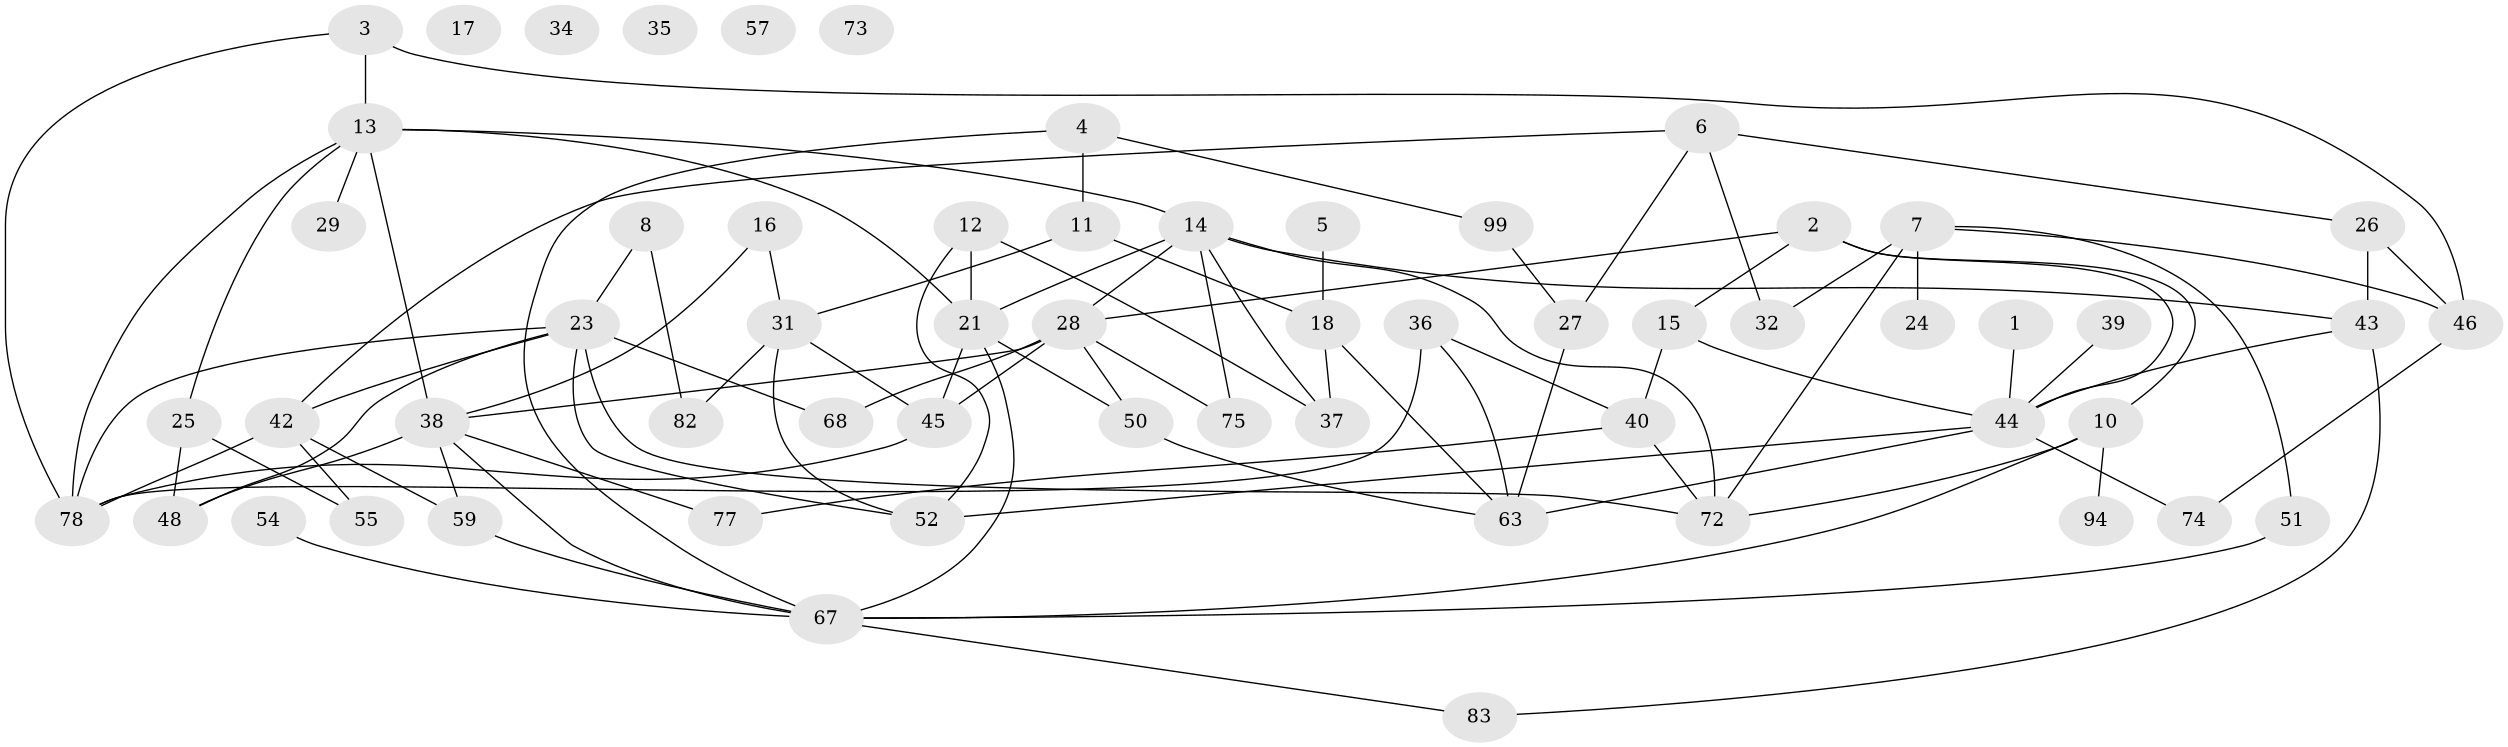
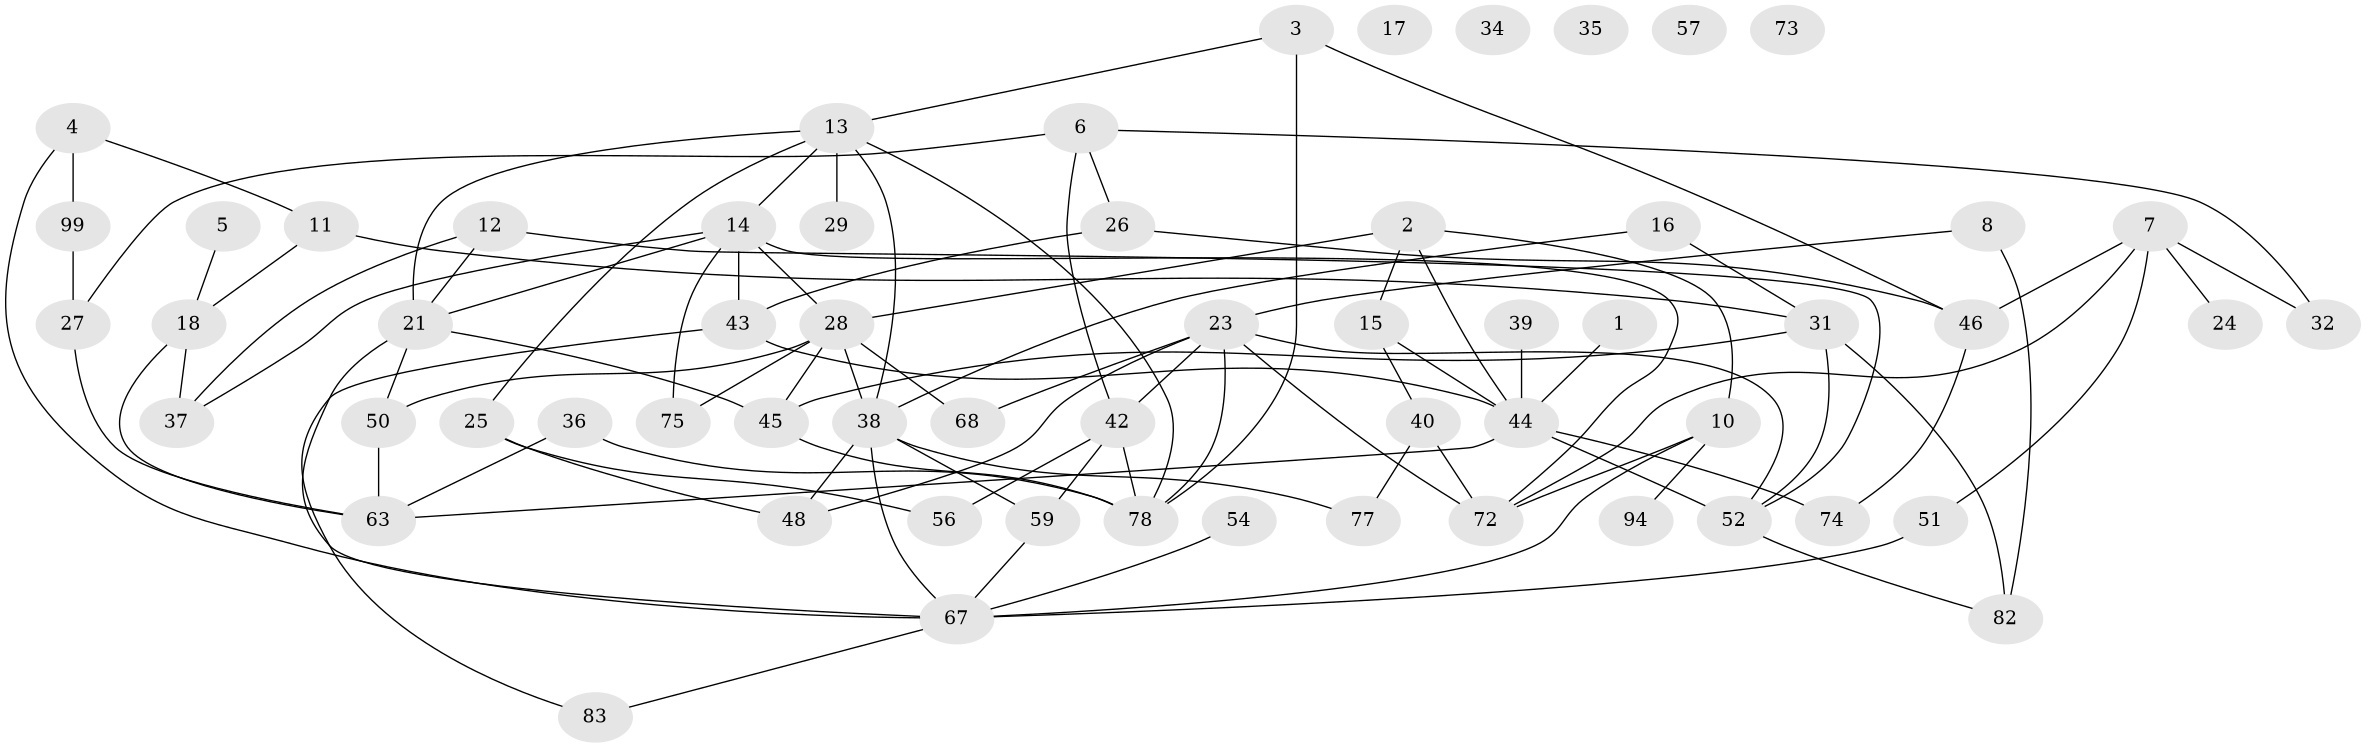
(1530, 374) -> none
(367, 521) -> (945, 521)
none -> (1867, 576)
